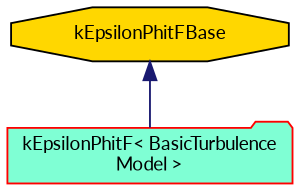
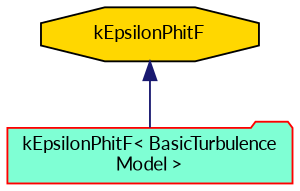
(150, 34) -> (150, 34)
